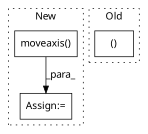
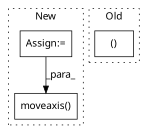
(46, 71) -> (46, 71)
